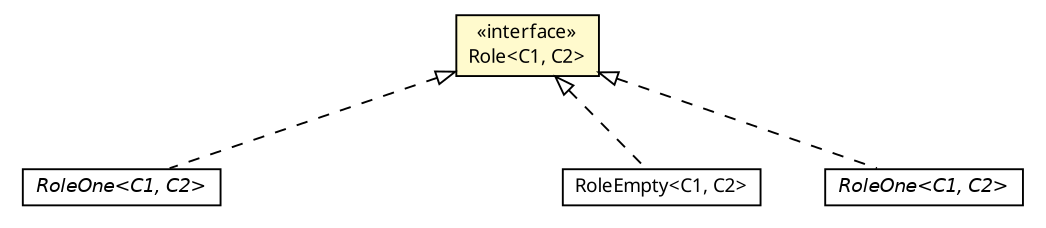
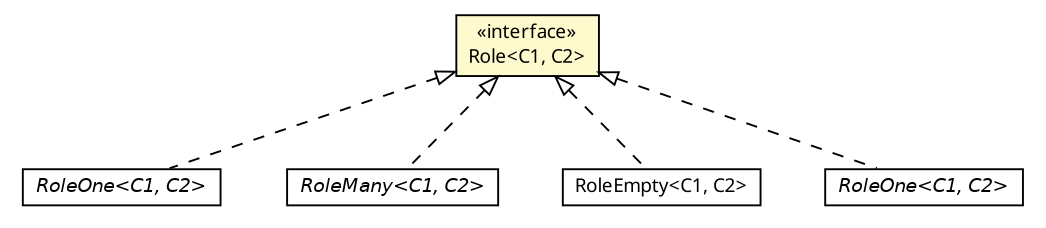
none -> (392, 186)
